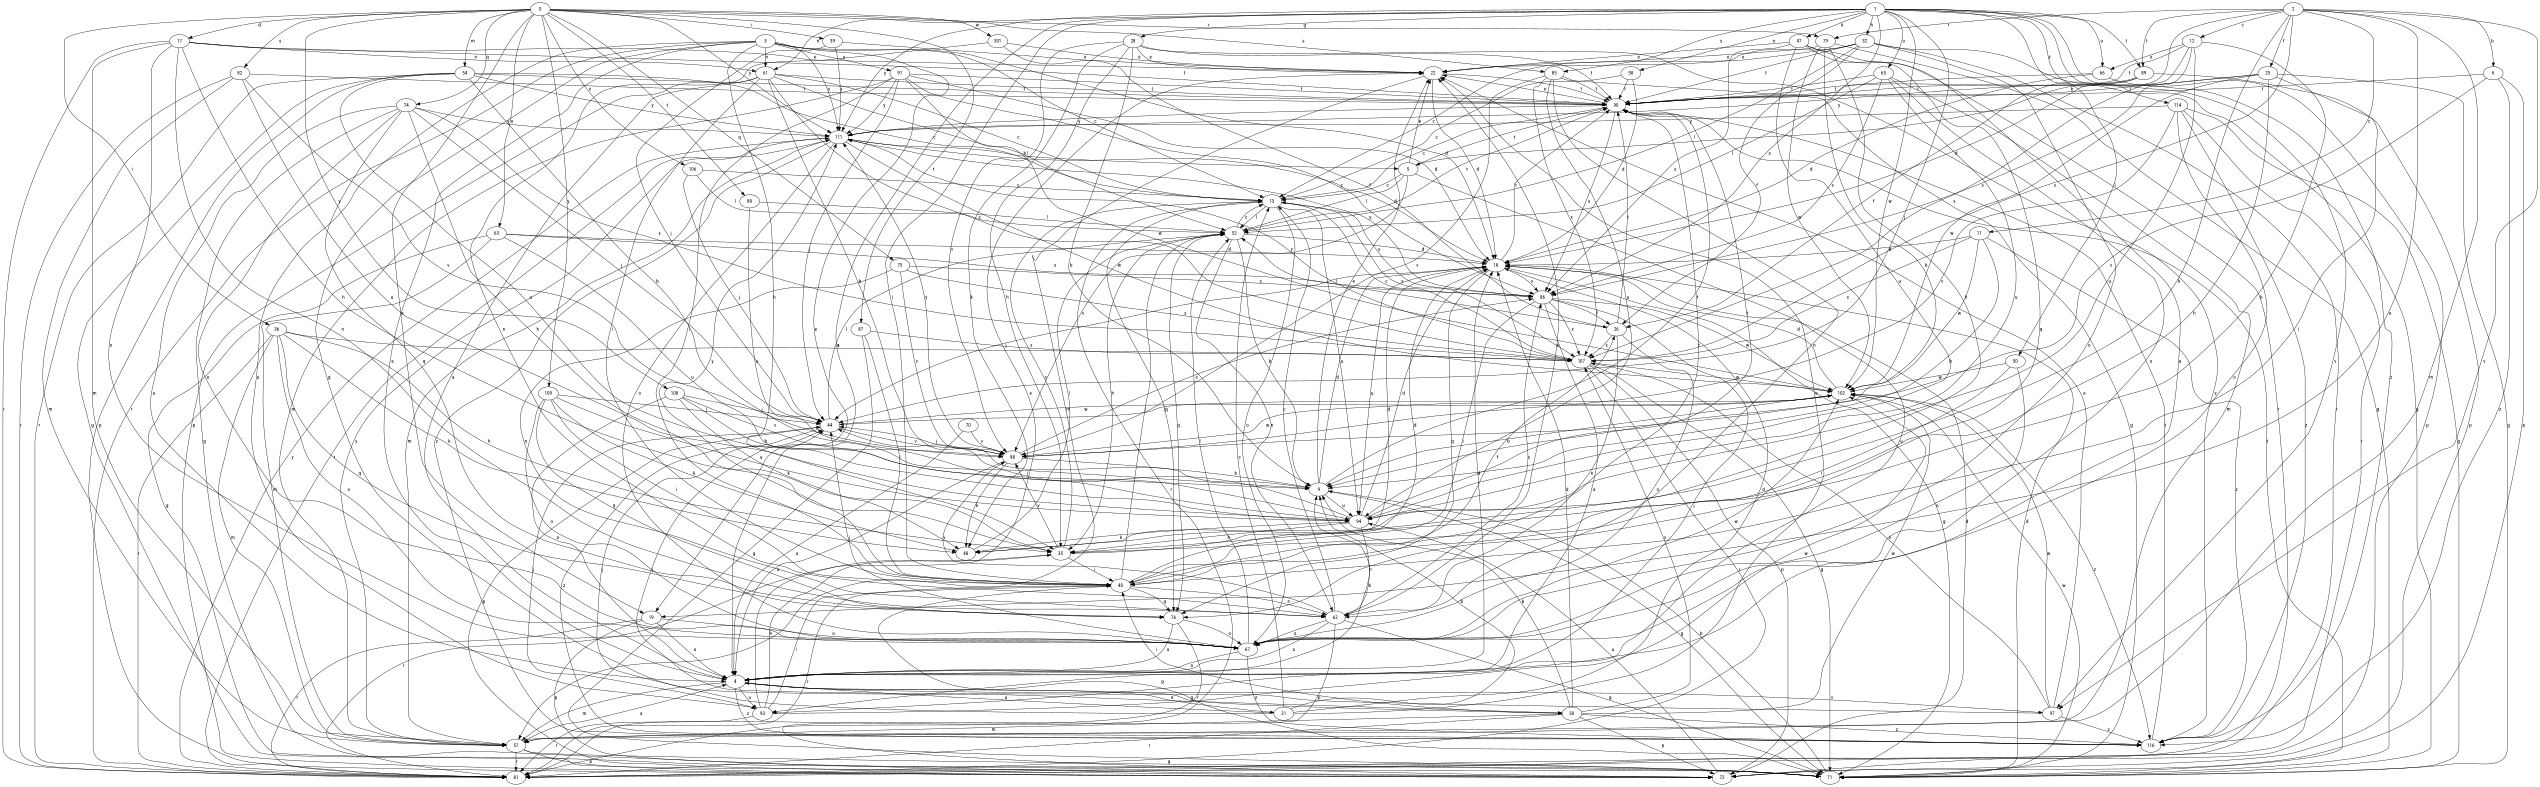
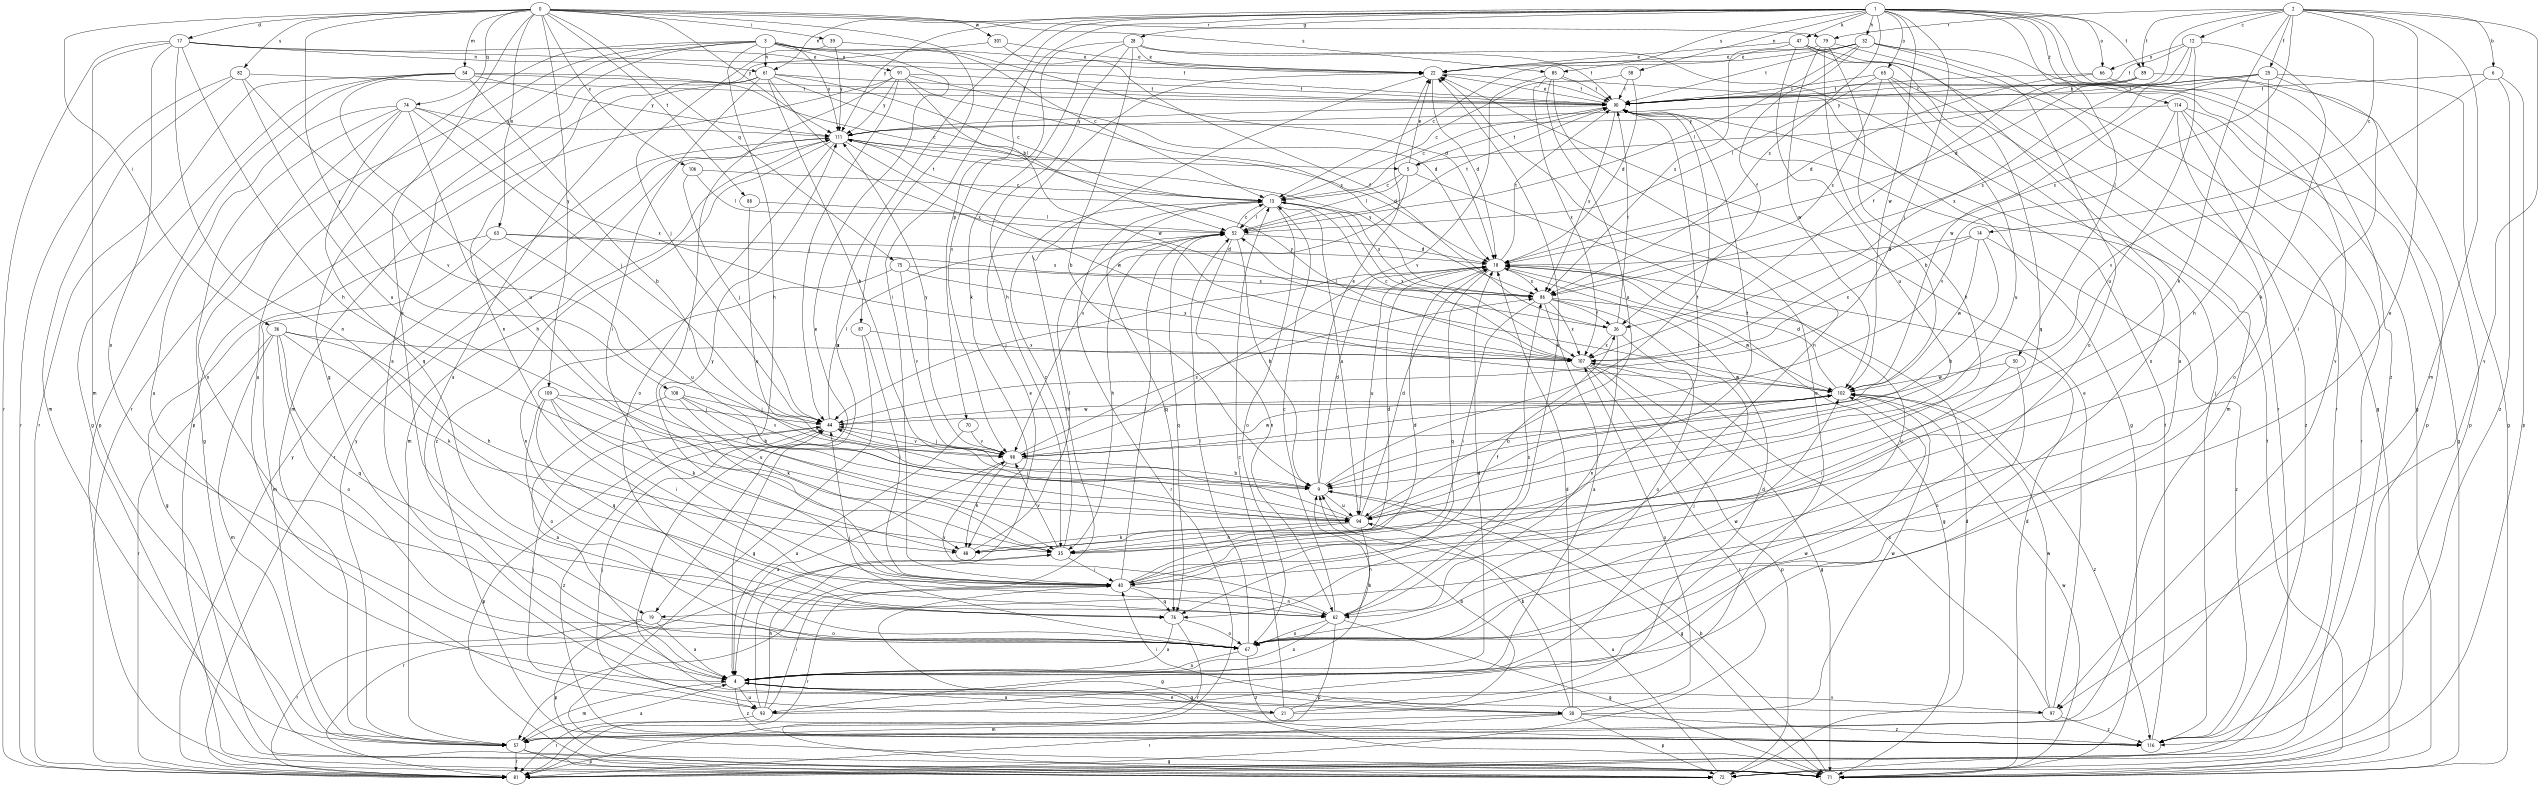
none -> (1249, 20)
(1979, 233) -> (1979, 233)
(2216, 393) -> (2216, 393)
